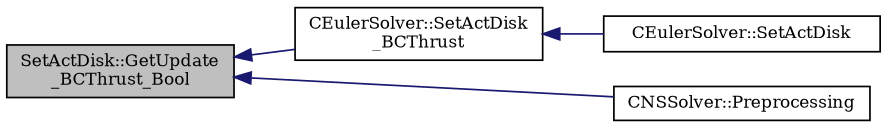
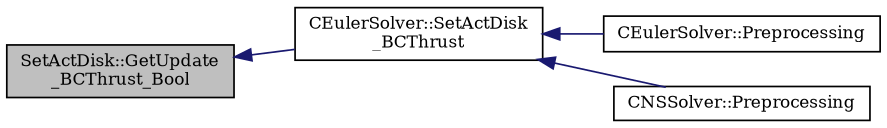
(742, 34) -> (742, 34)
(433, 87) -> (610, 75)
